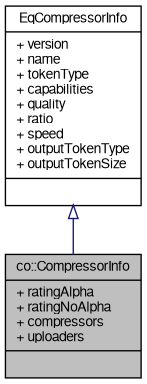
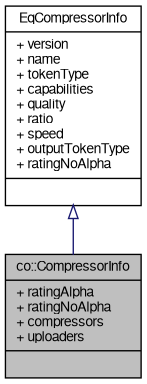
(72, 164) -> (64, 164)
